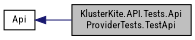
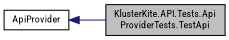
(20, 20) -> (36, 20)
